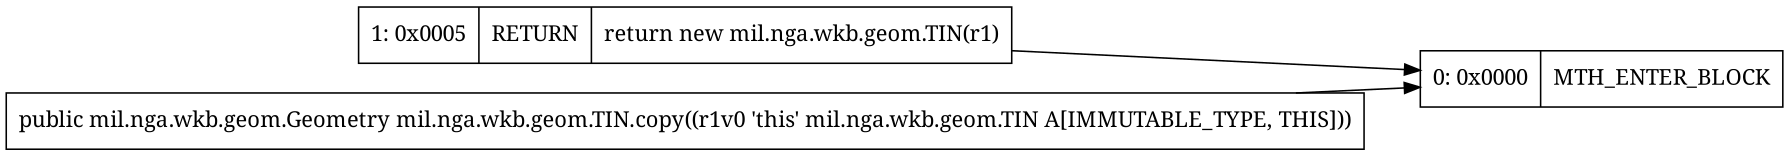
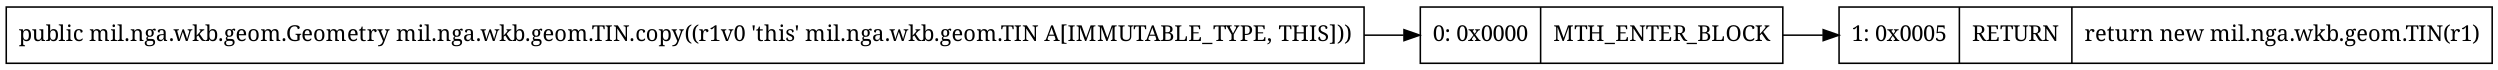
(1208, 60) -> (1803, 35)
